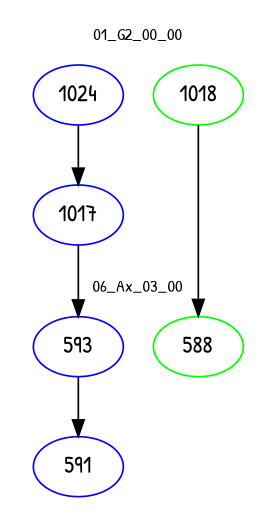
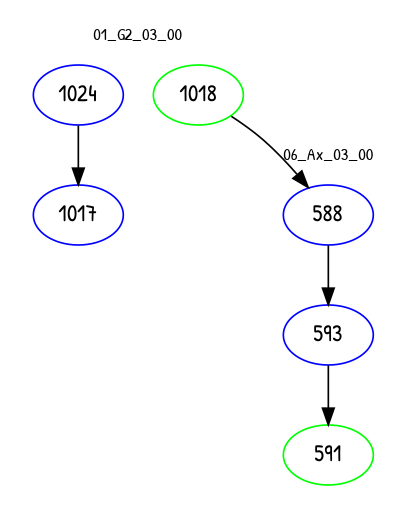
(138, 36) -> (138, 36)
(78, 282) -> (328, 267)
(198, 347) -> (328, 215)
(78, 467) -> (328, 455)
